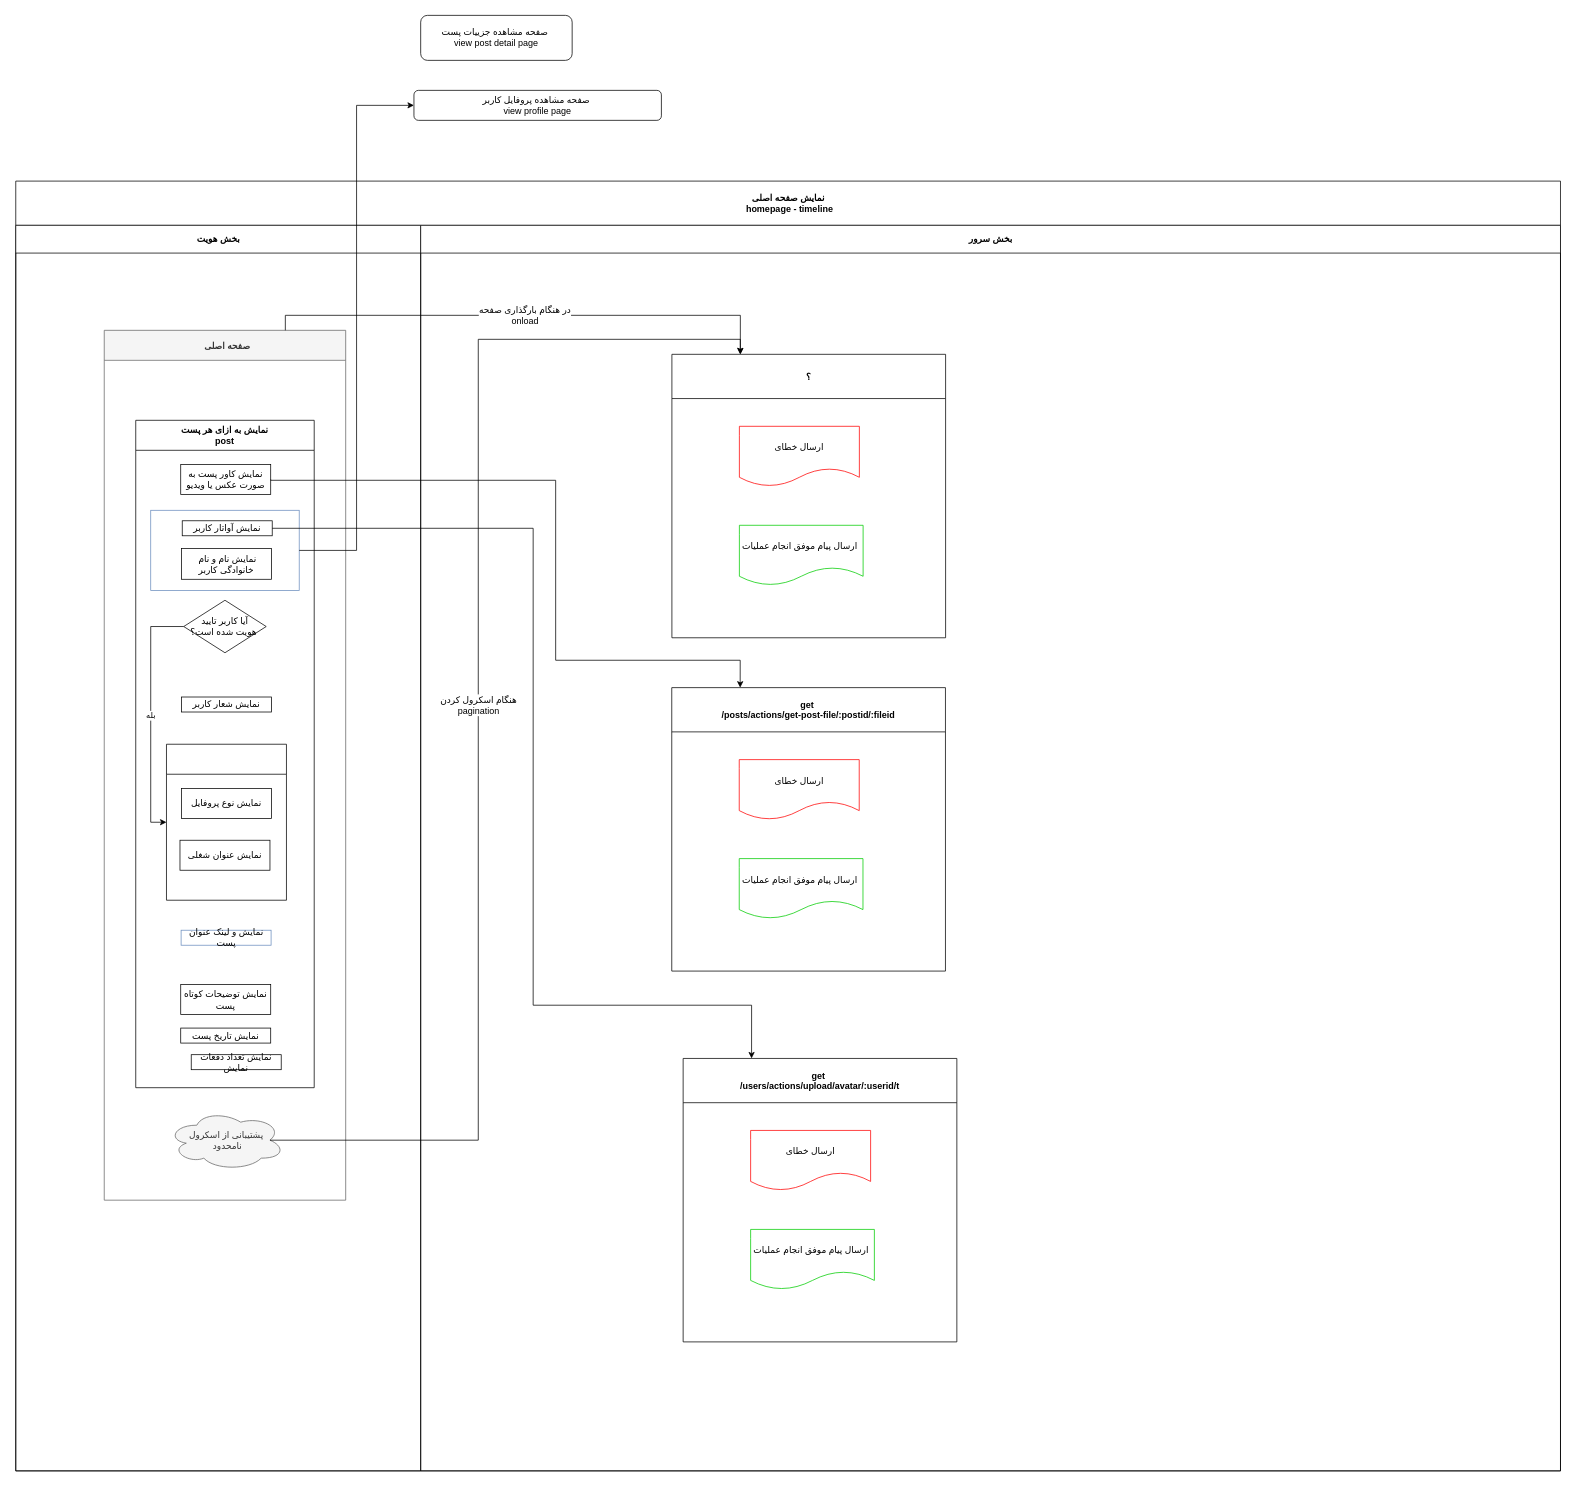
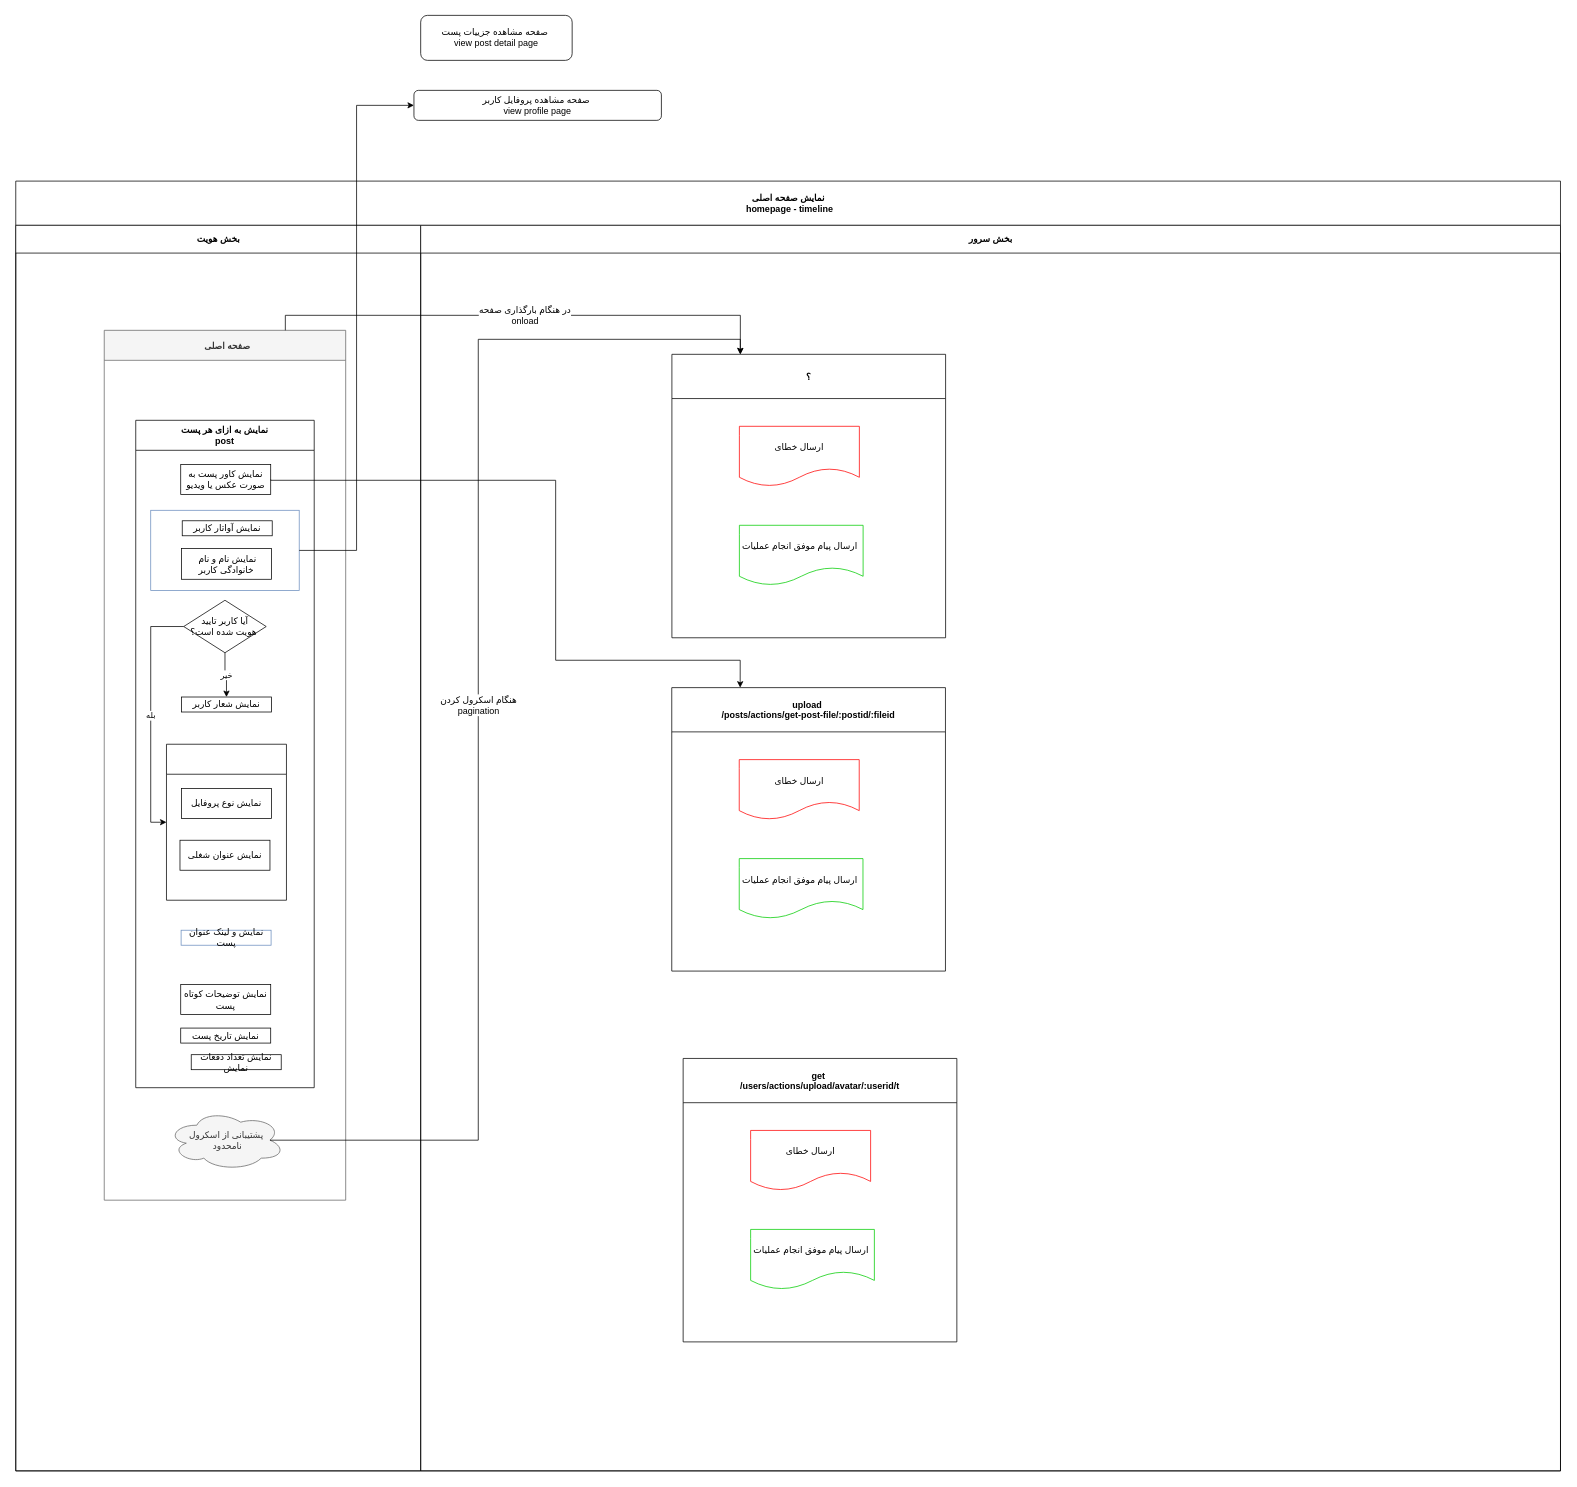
none -> (226, 682)
(808, 705) -> (808, 705)
(664, 1005) -> none
